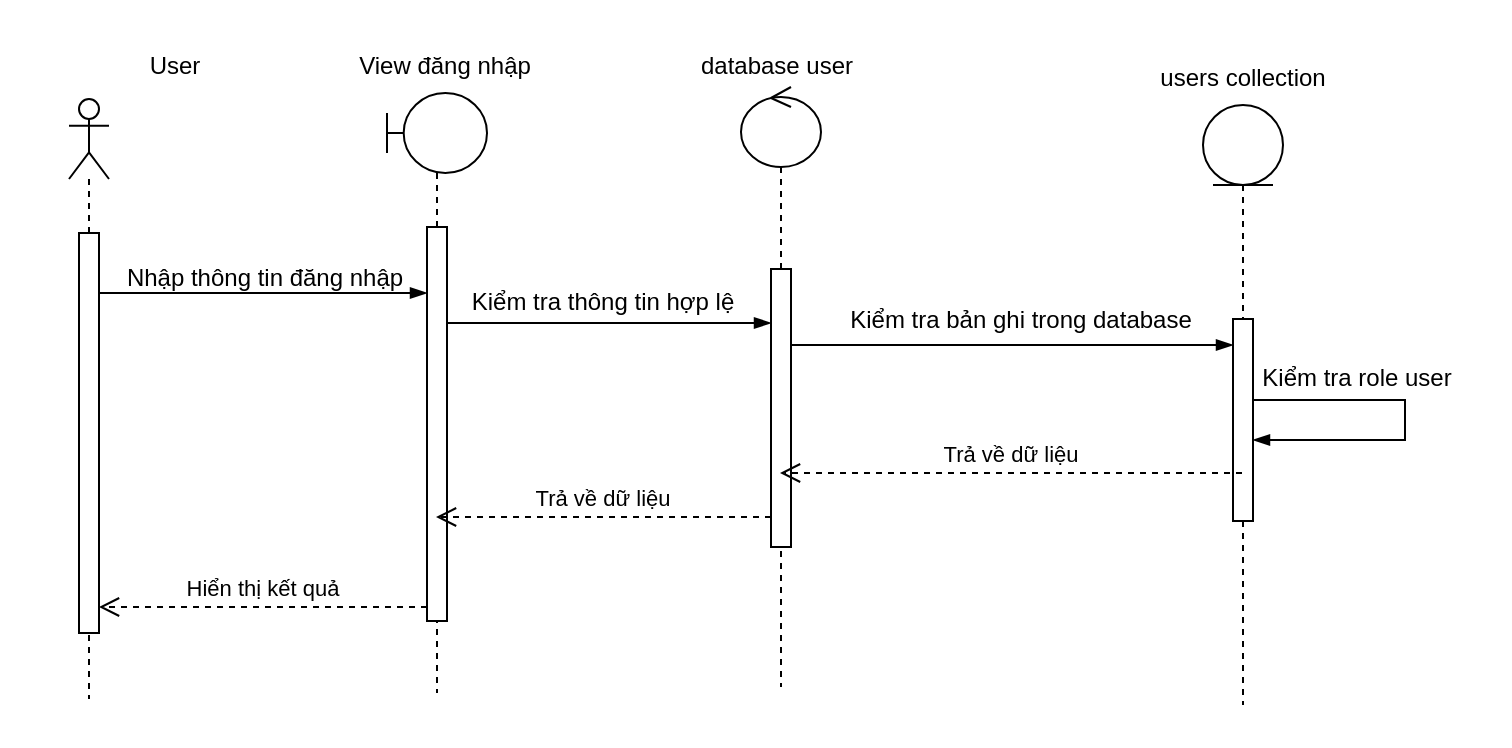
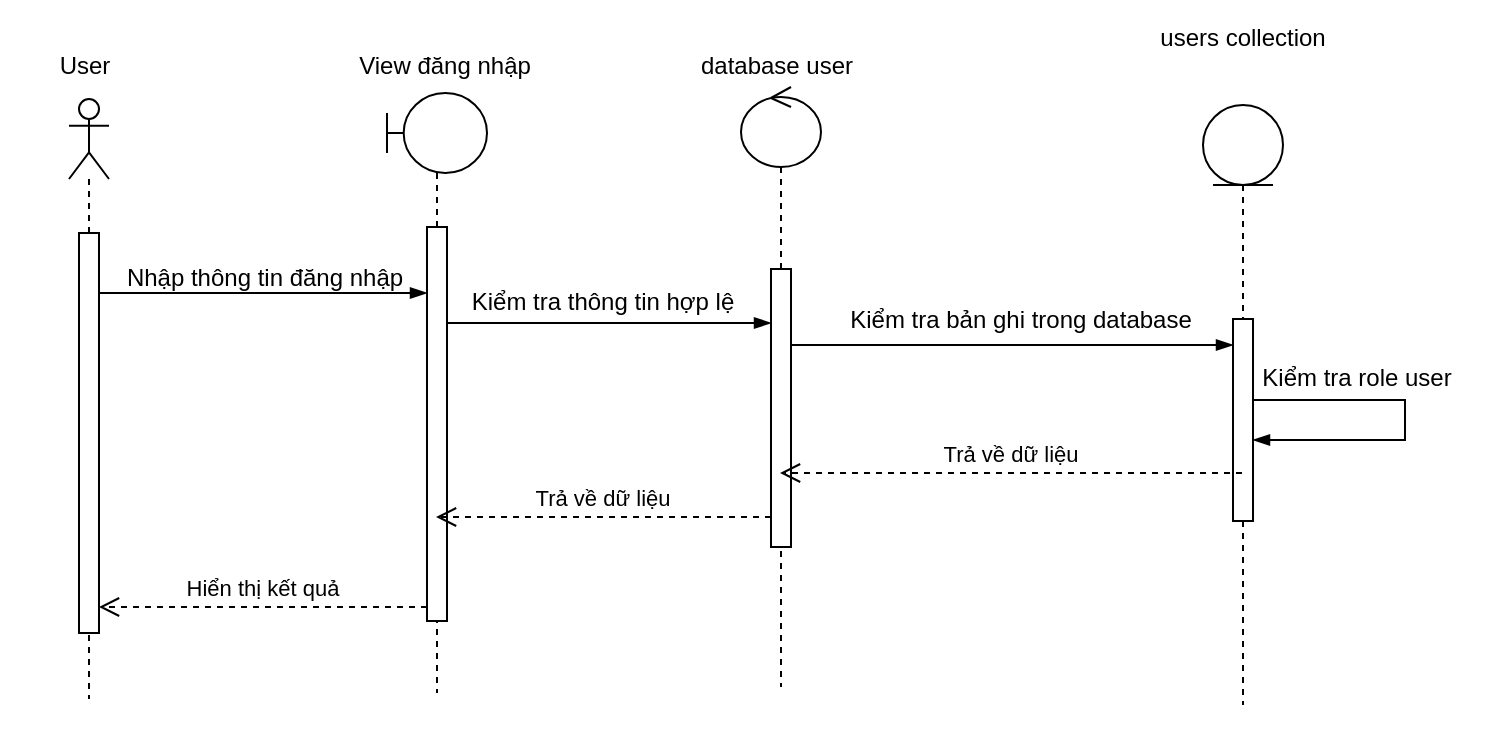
(174, 67) -> (84, 67)
(1243, 79) -> (1243, 39)
